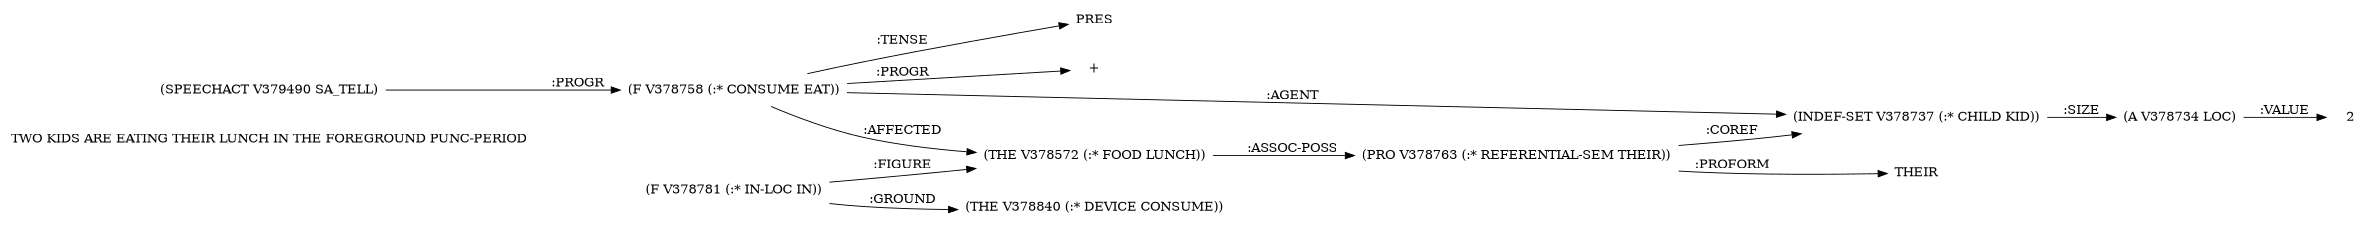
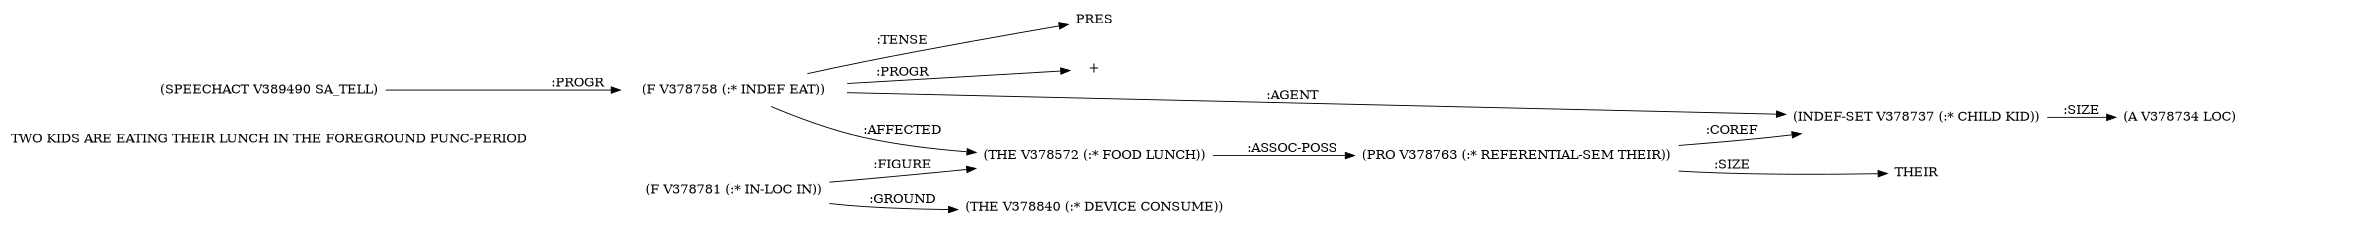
(269, 90) -> (269, 90)
(734, 90) -> (734, 90)
(2351, 117) -> none
(1732, 165) -> (1732, 165)
